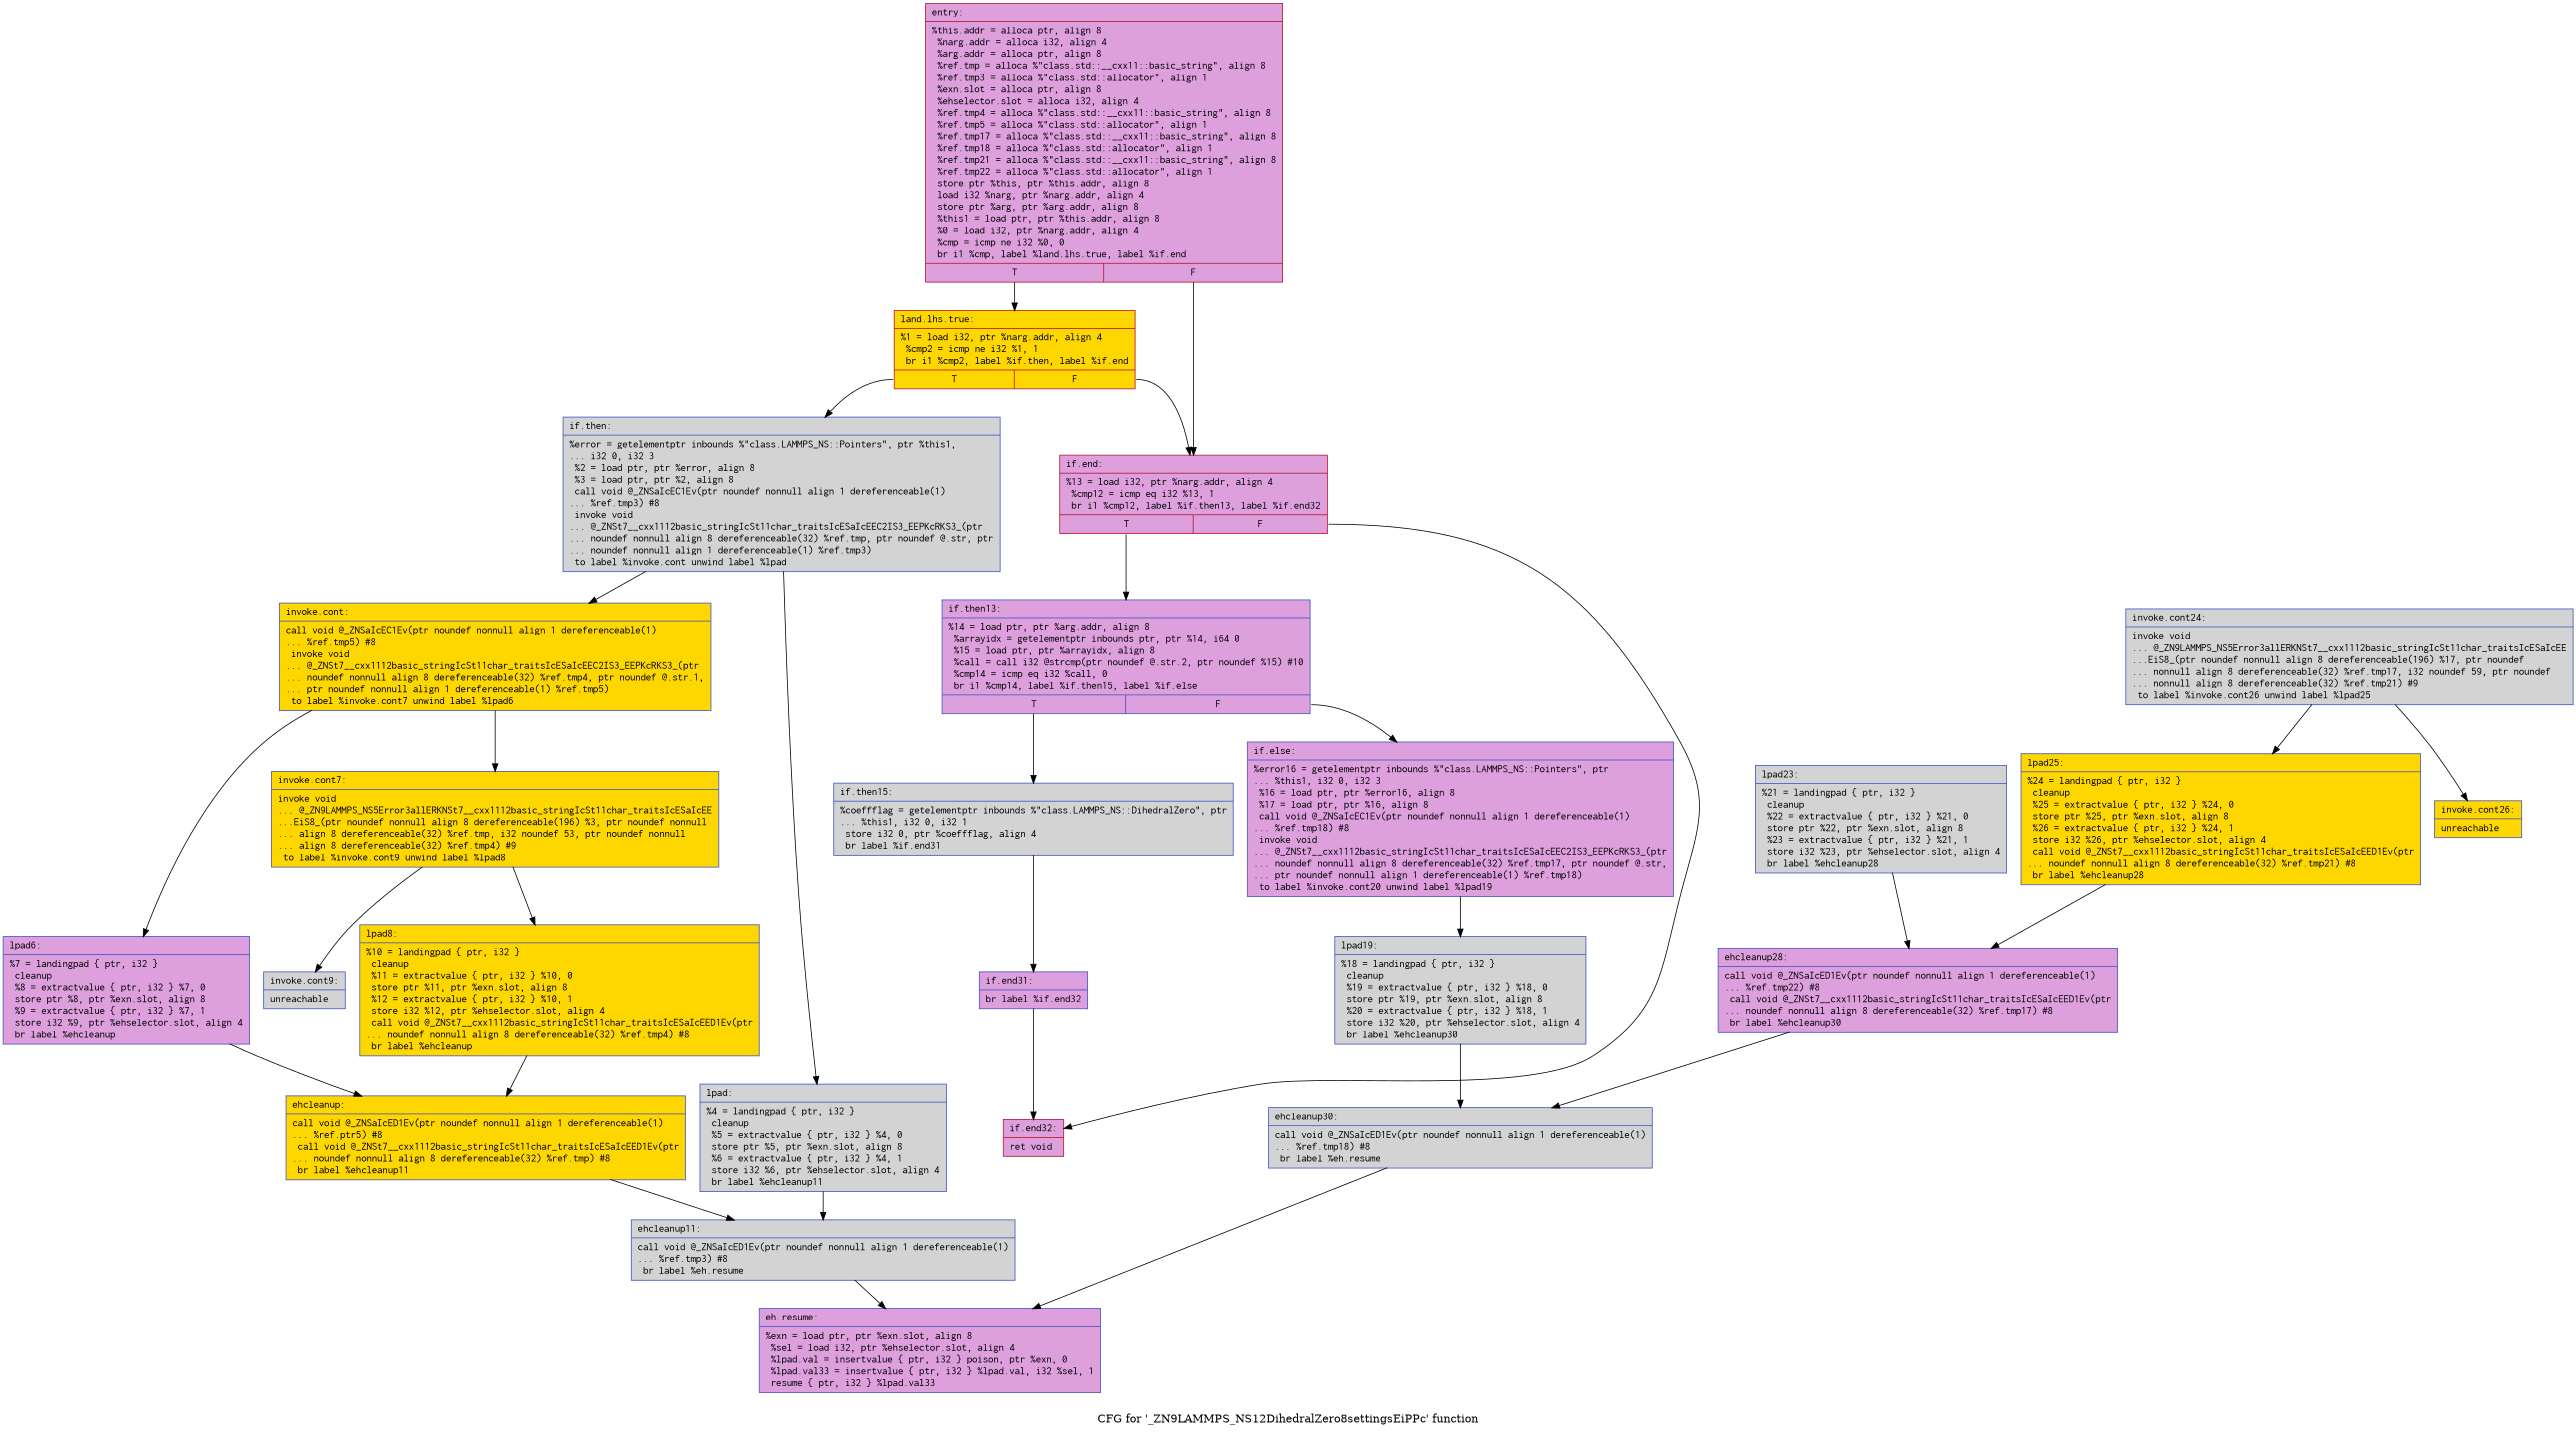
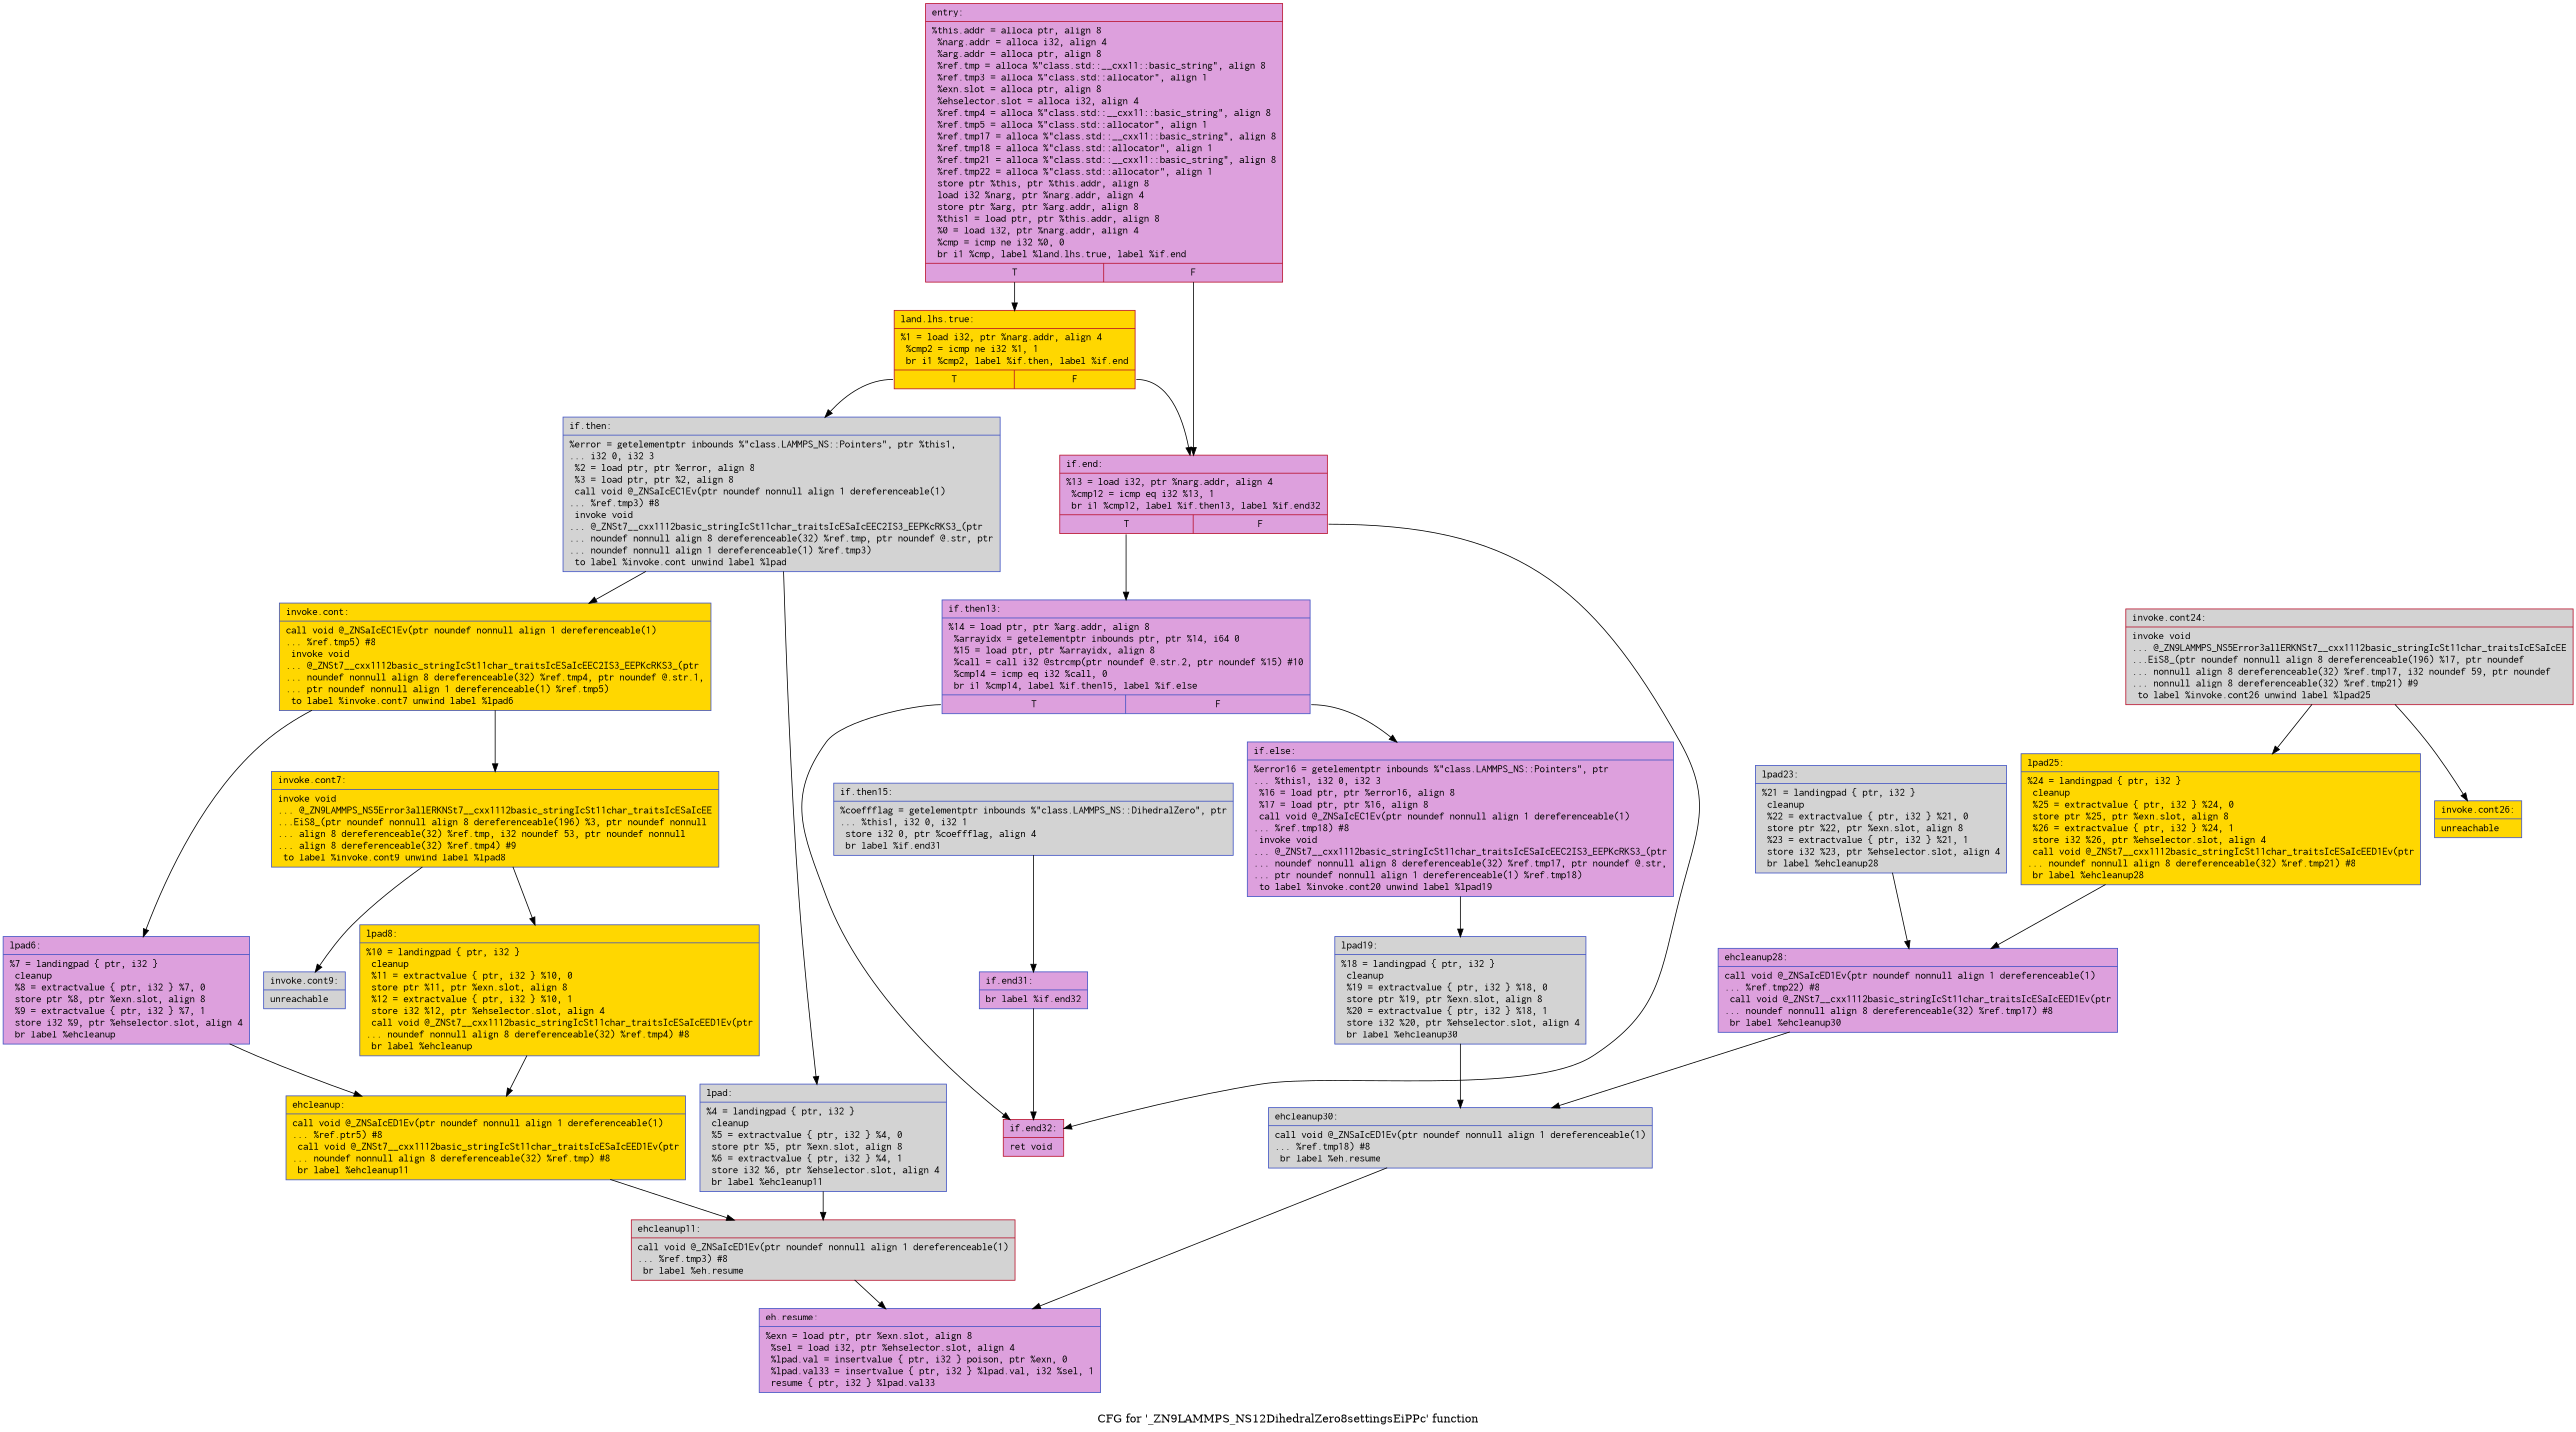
(2349, 657) -> (2349, 657)
(1033, 745) -> (826, 896)
(823, 1250) -> (823, 1250)
